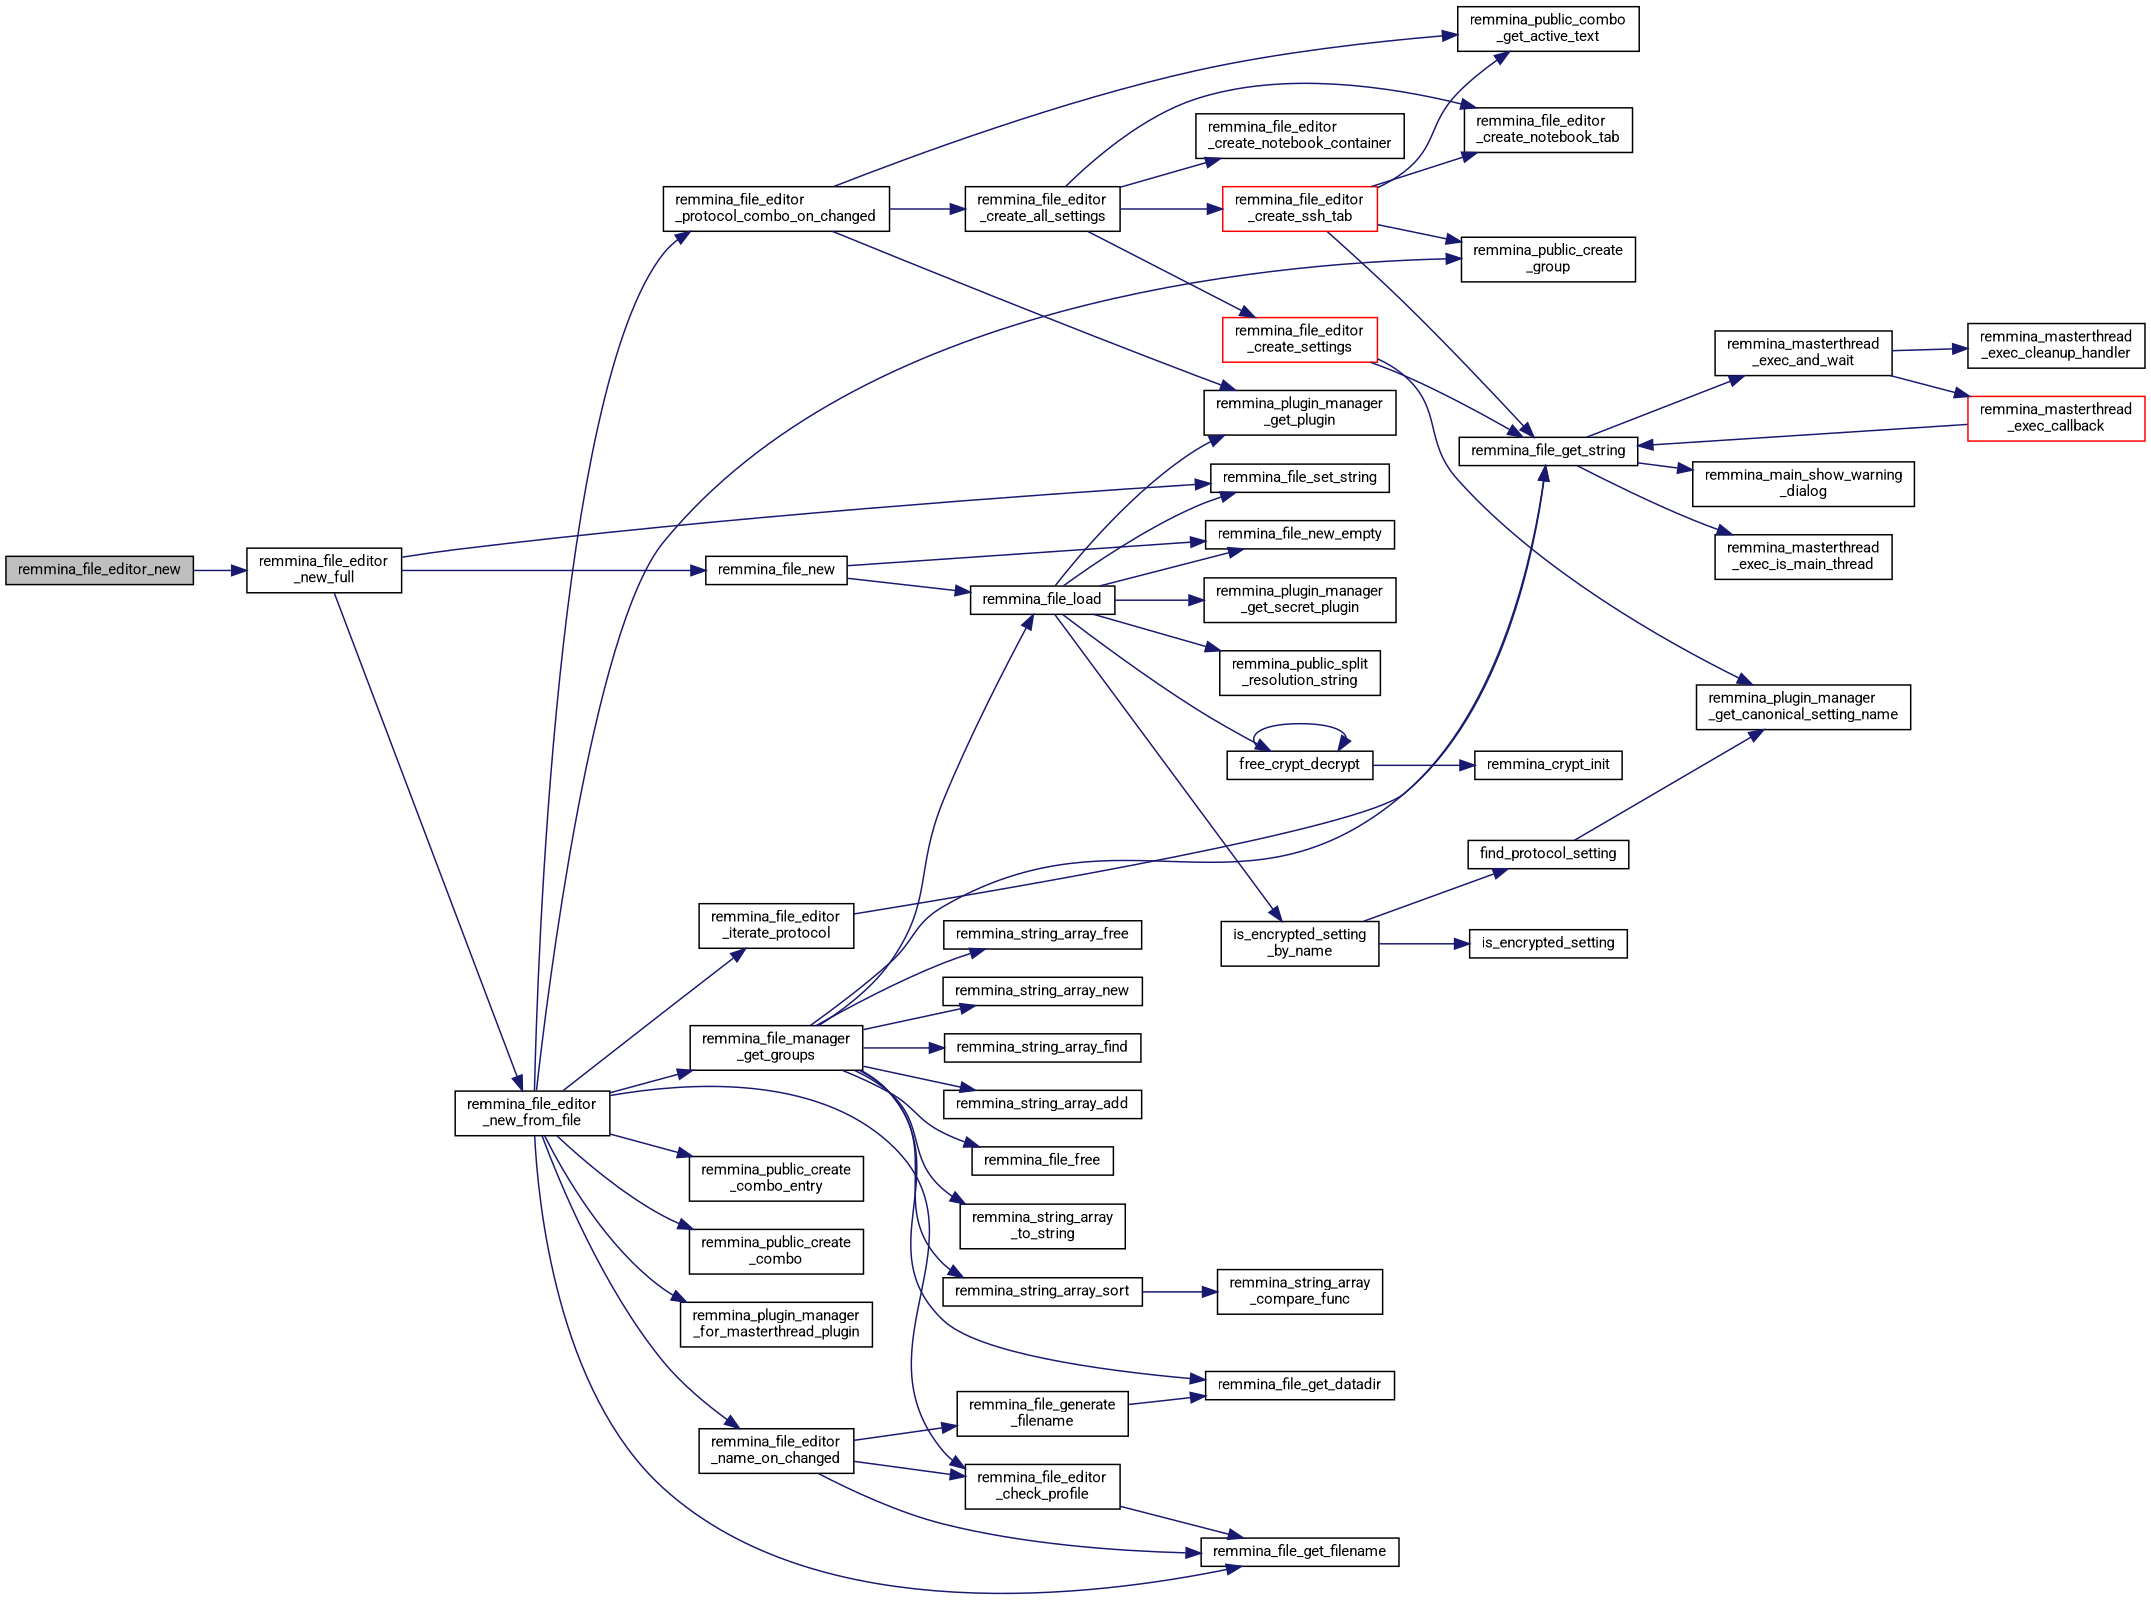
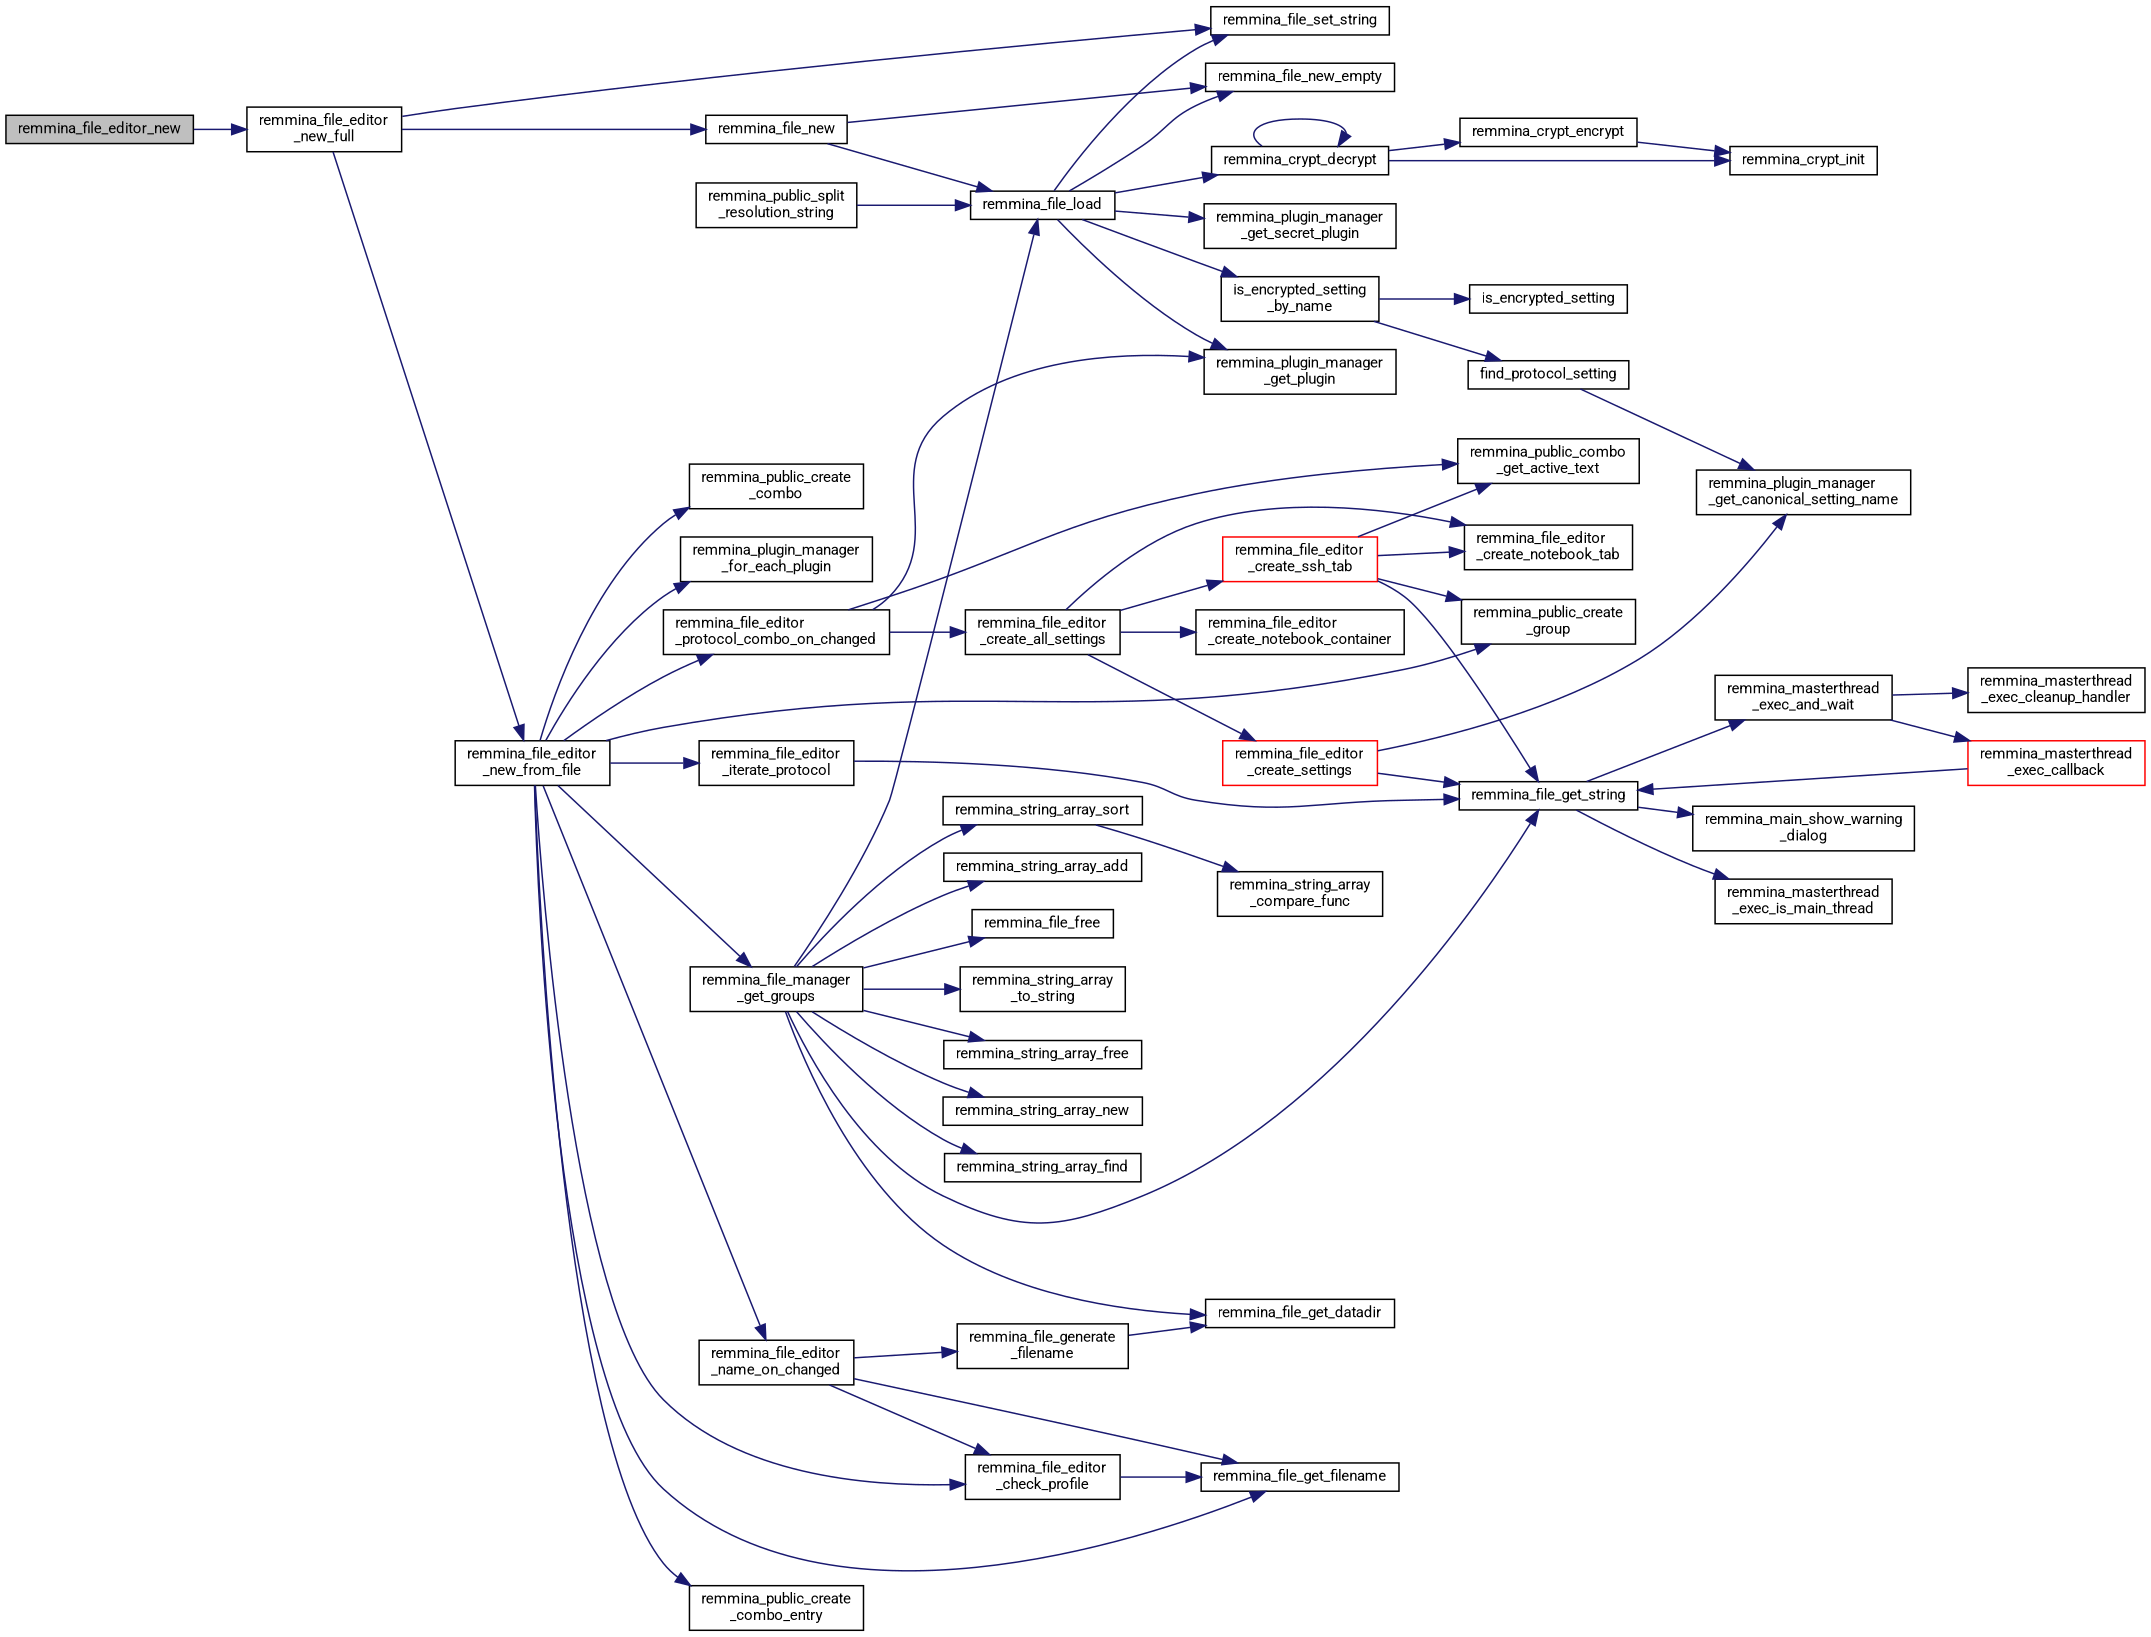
none -> (1548, 132)
(1150, 630) -> (906, 205)
(1300, 765) -> (1300, 161)
(776, 1325) -> (776, 559)
